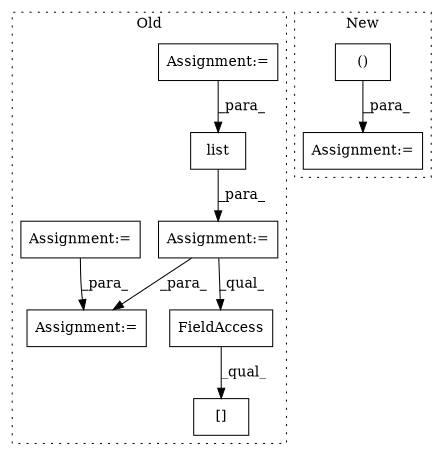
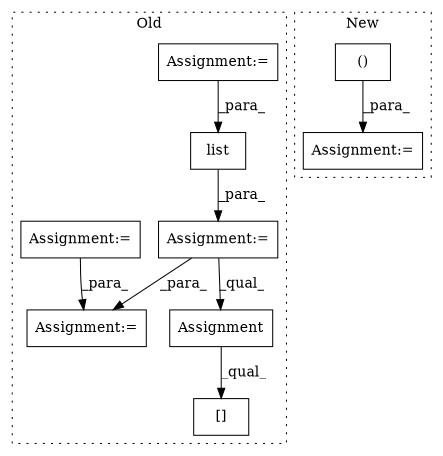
(221, 328) -> (221, 328)
